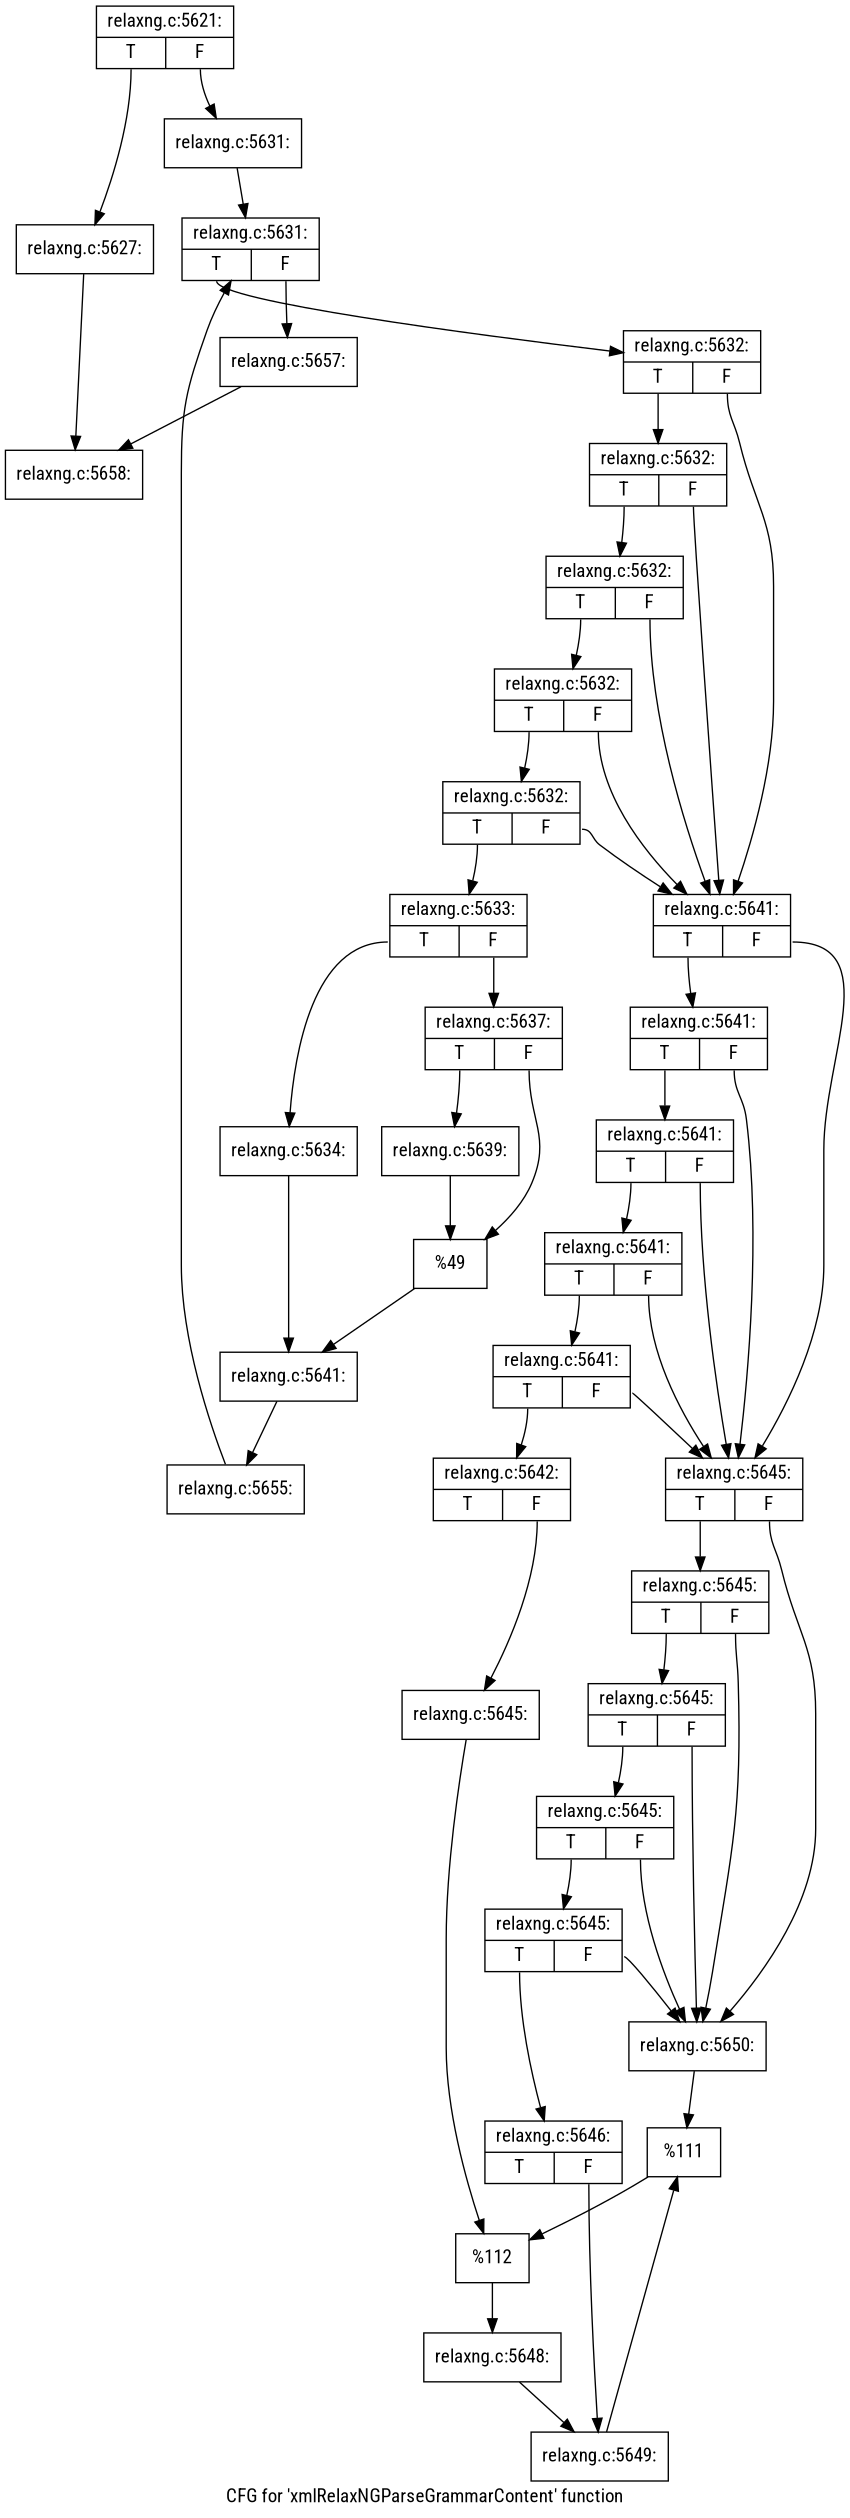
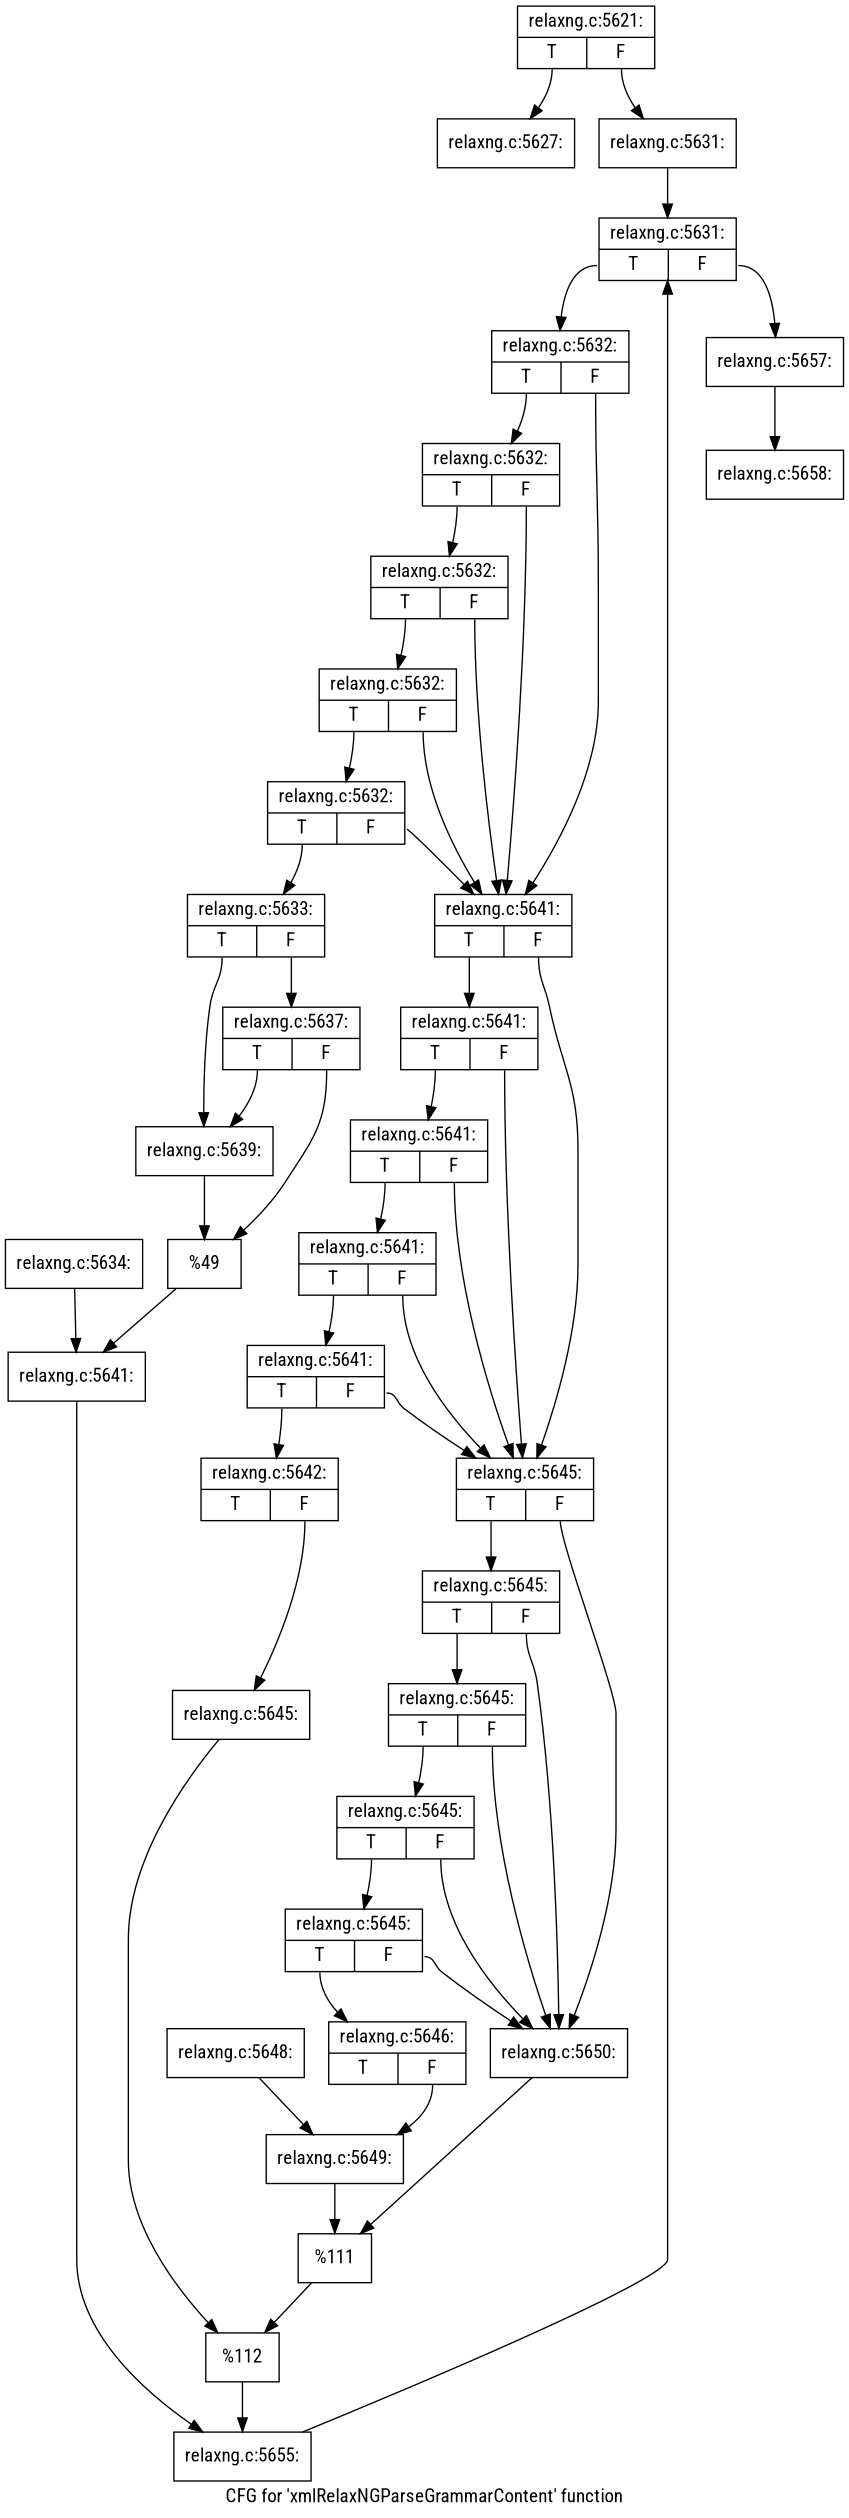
(80, 355) -> none
(312, 1008) -> (207, 1034)
(492, 2301) -> (242, 2400)
